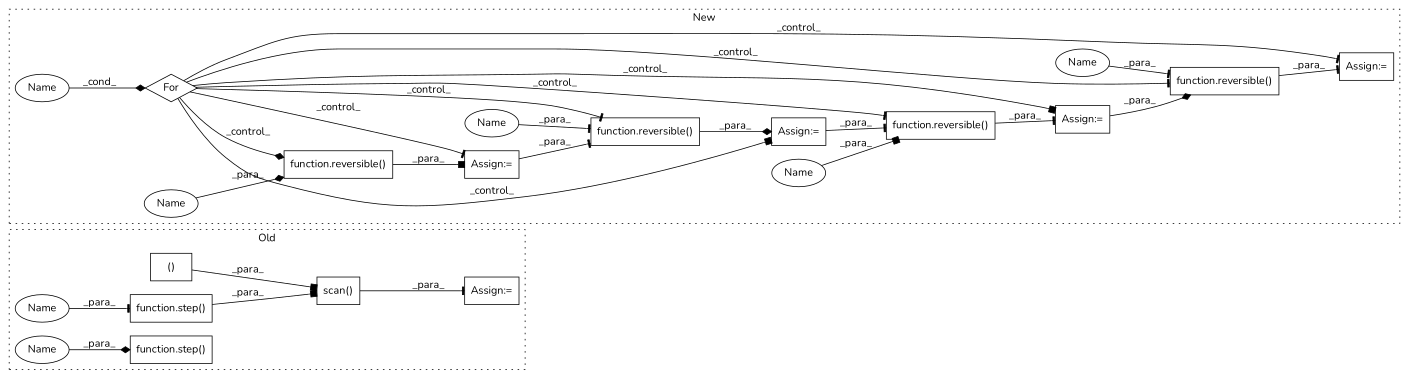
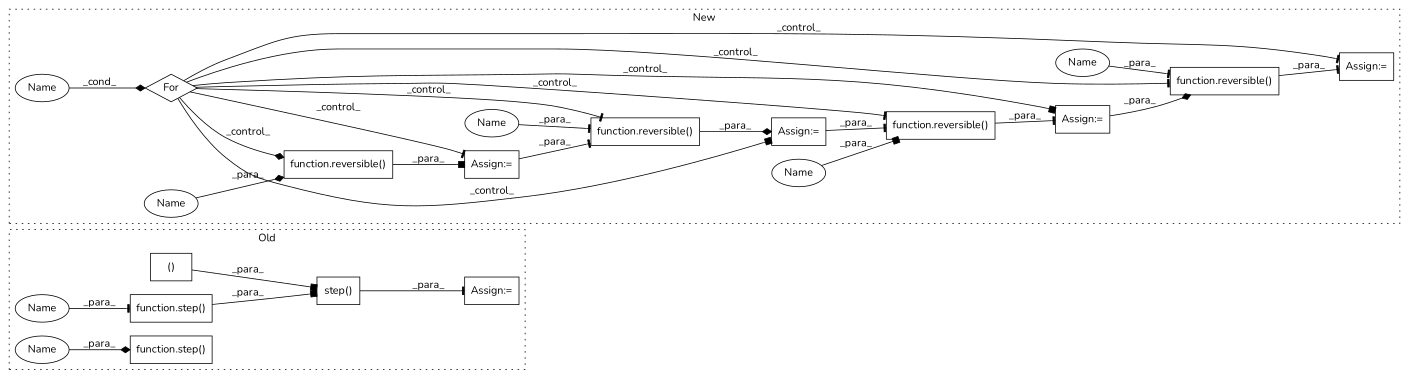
(338, 291) -> (338, 291)
